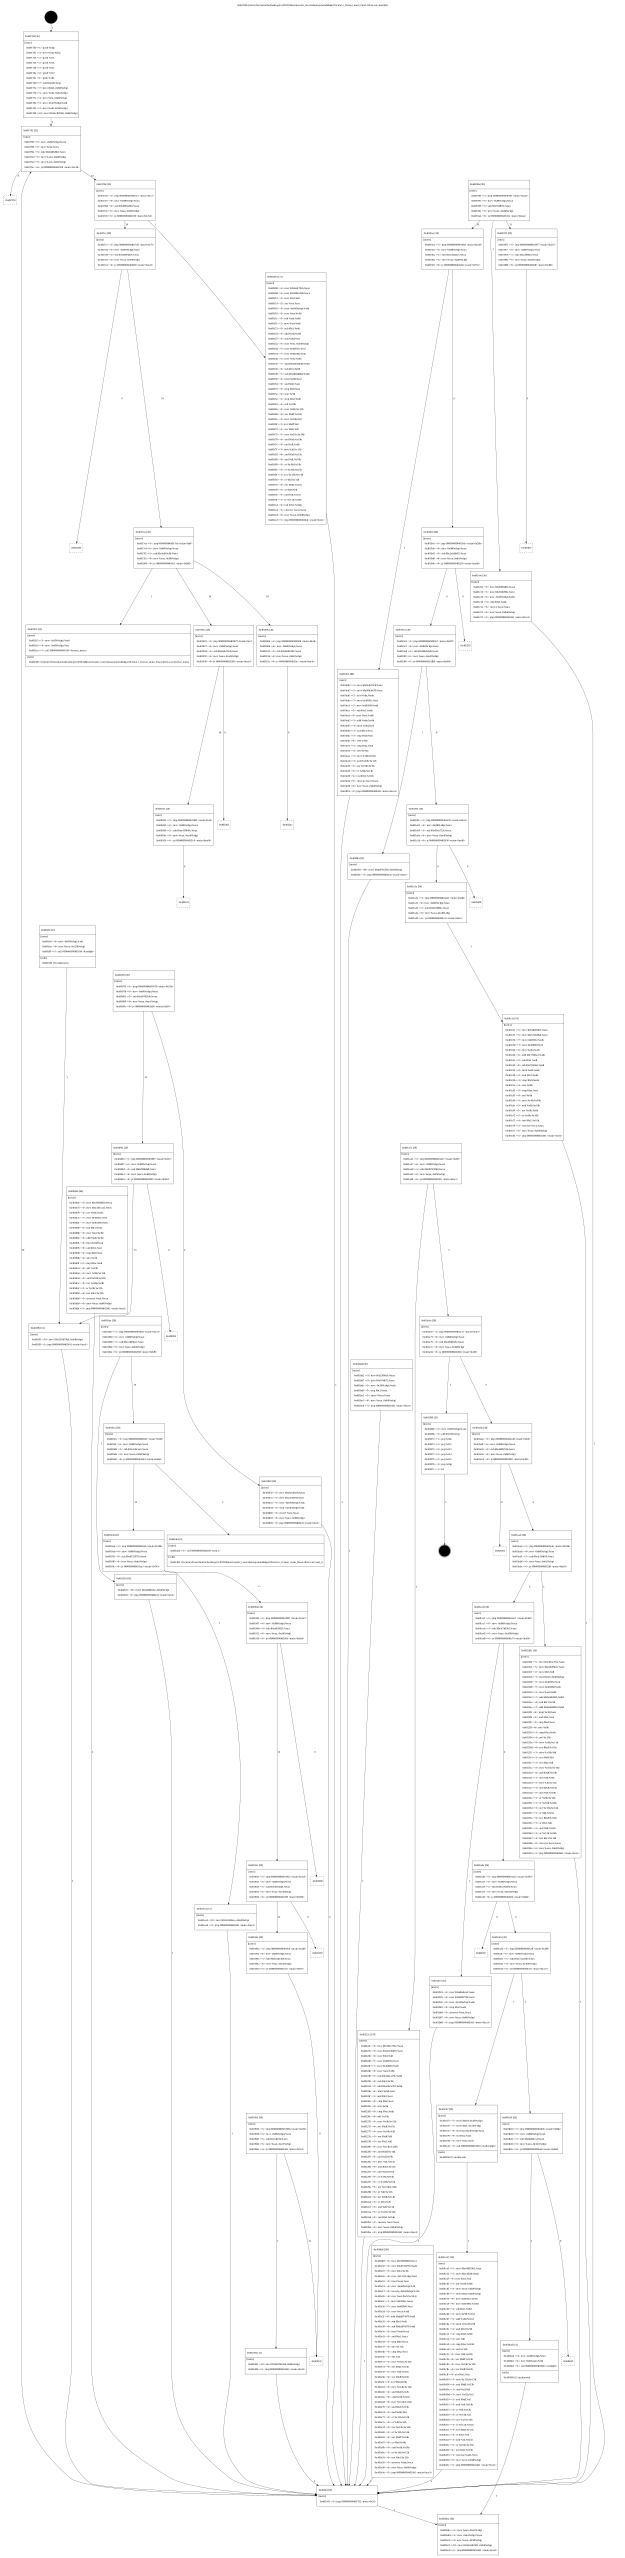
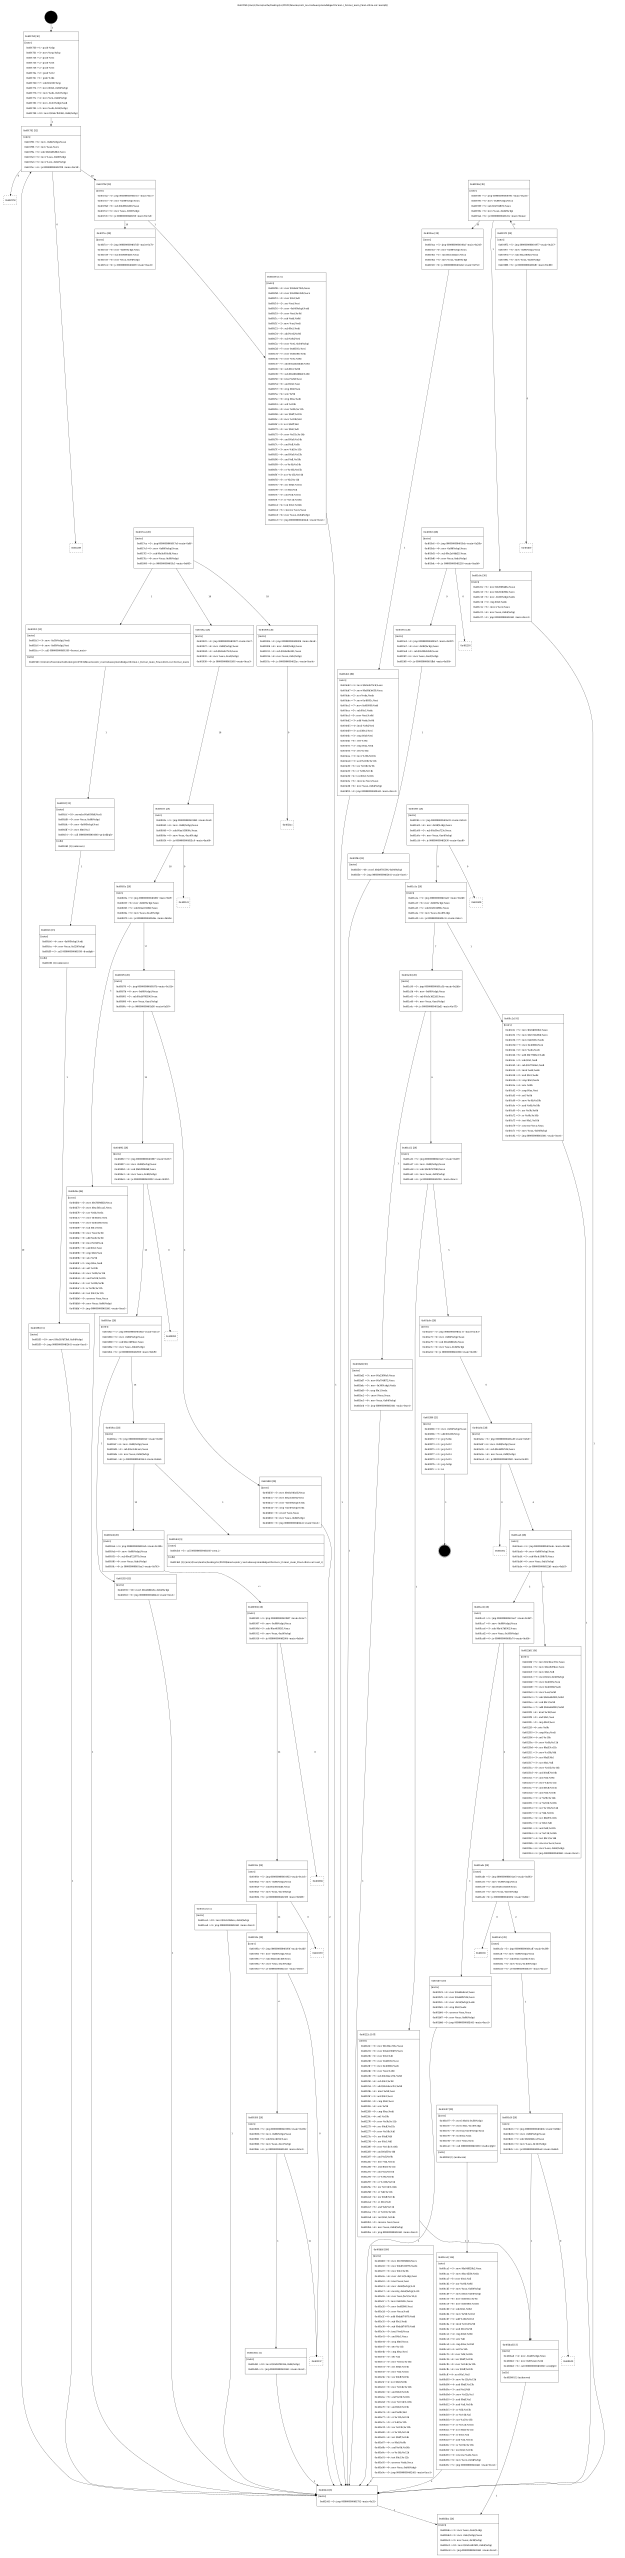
(508, 224) -> (513, 226)
(144, 398) -> none
(453, 398) -> none
(99, 406) -> (64, 357)
(431, 735) -> none
none -> (85, 825)
(224, 825) -> none
none -> (144, 902)
none -> (431, 991)
(132, 1274) -> (143, 1249)
(448, 1384) -> none
(237, 1725) -> none
(495, 2038) -> none
none -> (277, 2042)
(579, 2267) -> none
(361, 2361) -> (504, 2250)
